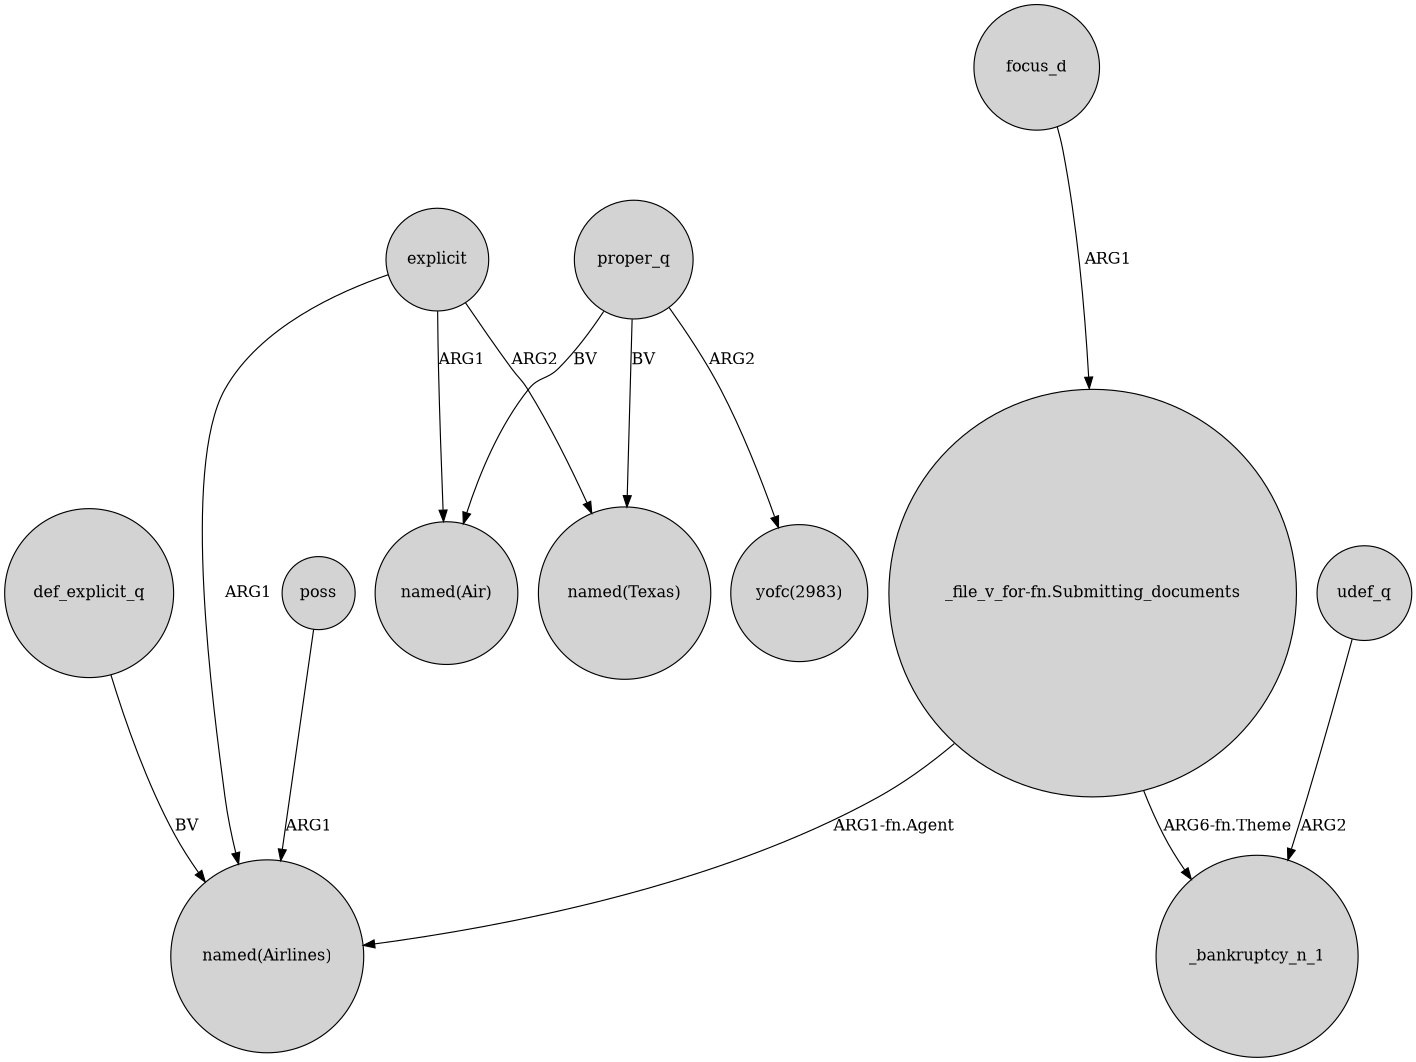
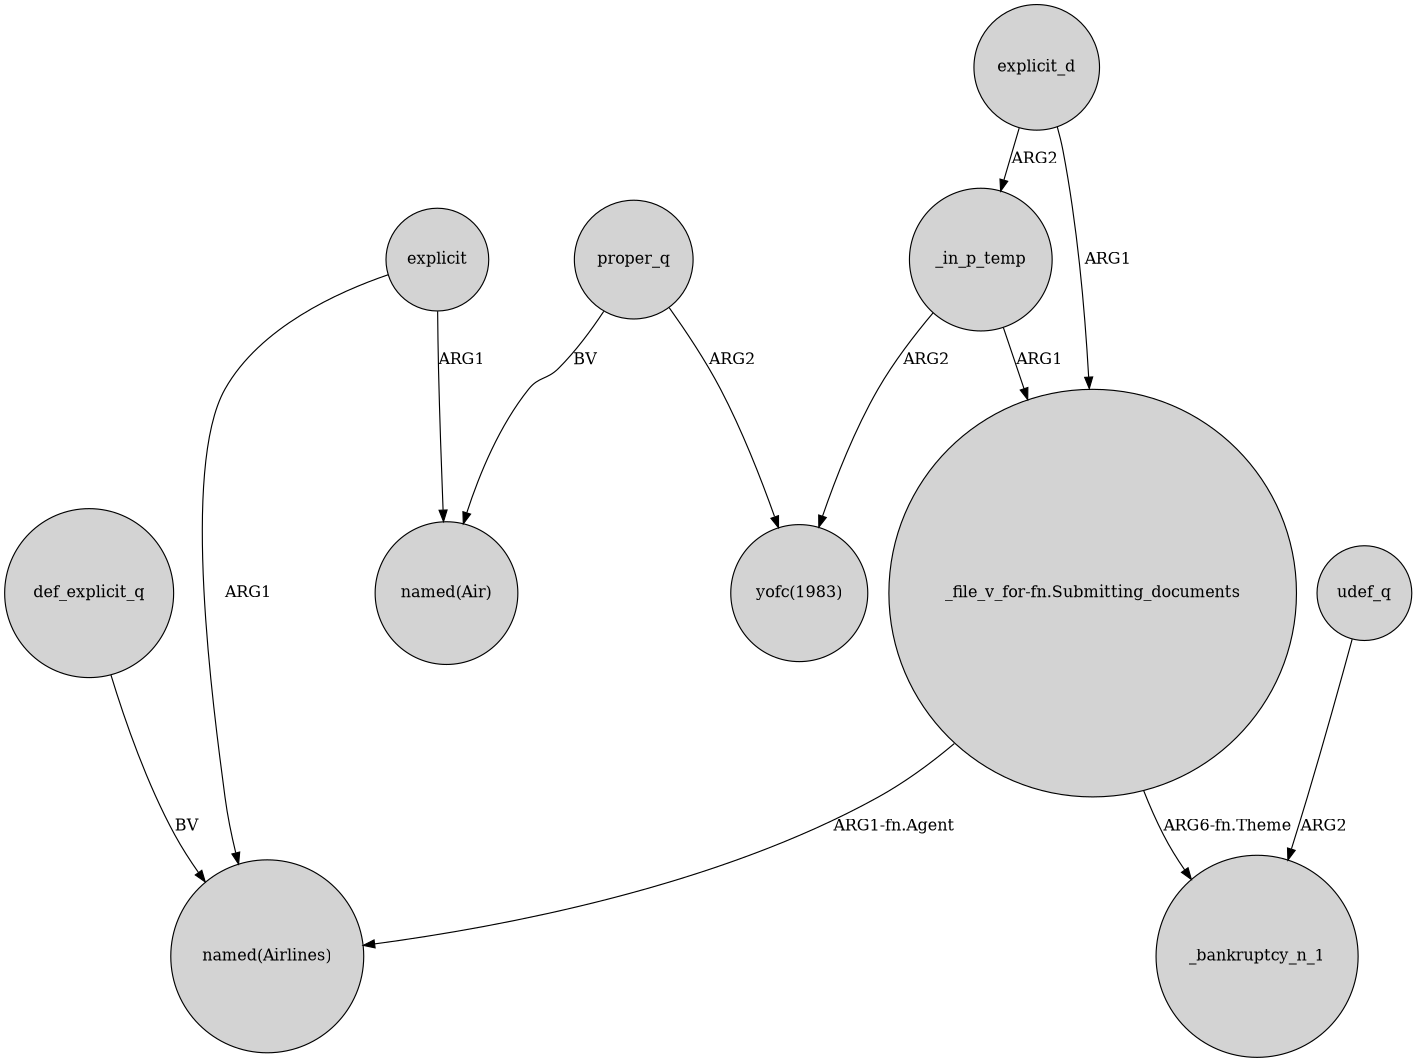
(1037, 67) -> (1037, 67)
none -> (981, 260)
(319, 593) -> none
(625, 593) -> none
(799, 593) -> (799, 593)
